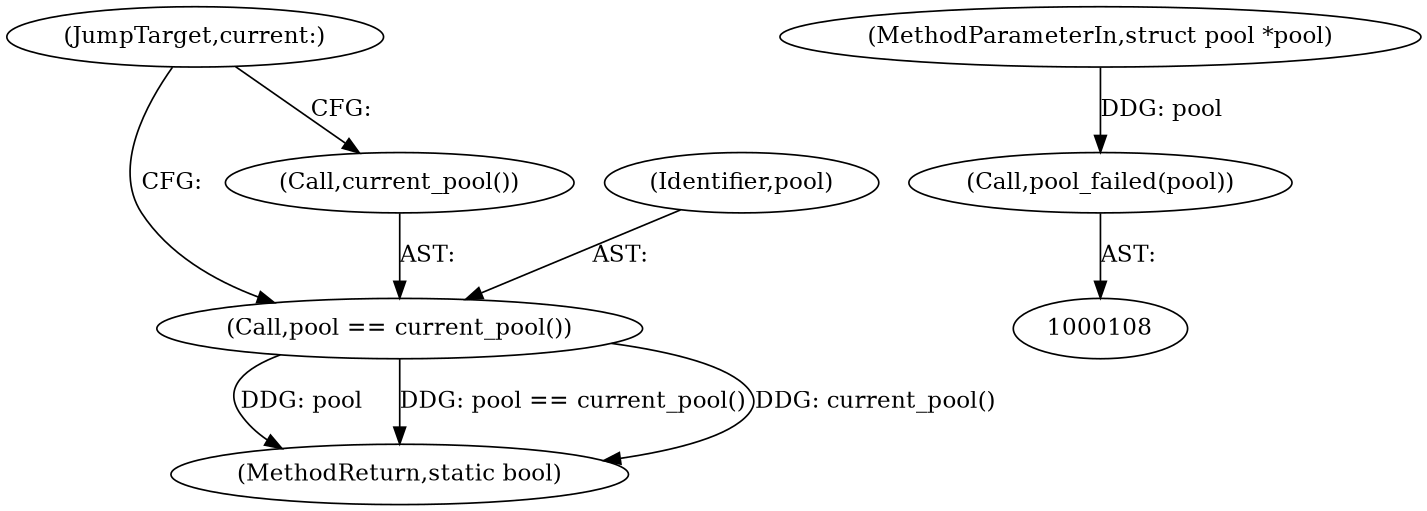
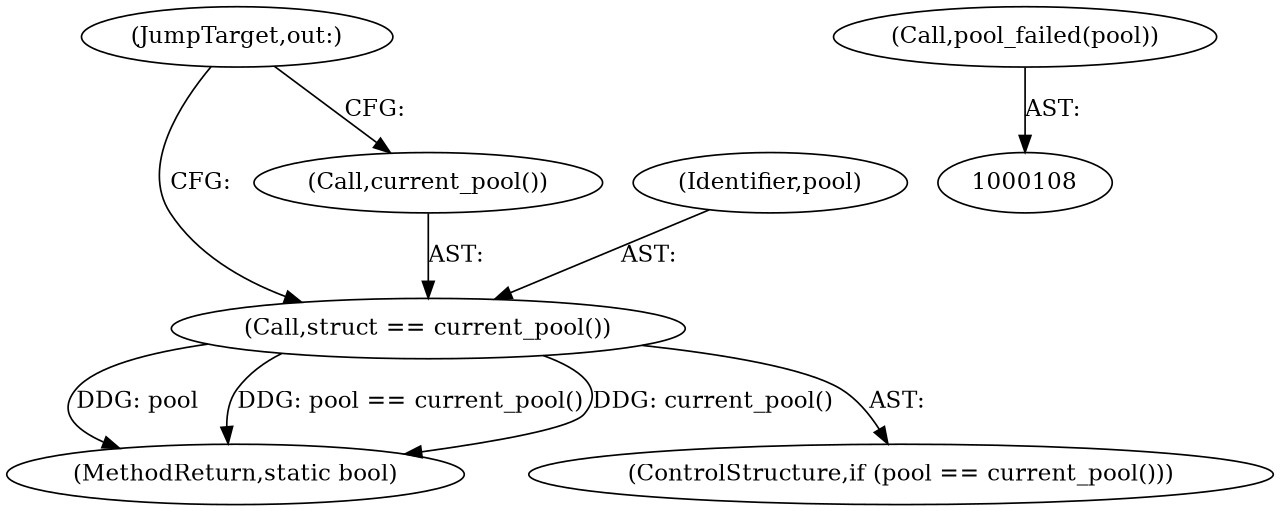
(195, 37) -> (237, 37)
(1100, 37) -> none
(400, 329) -> (428, 329)
none -> (901, 474)
